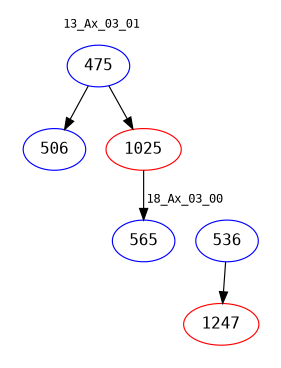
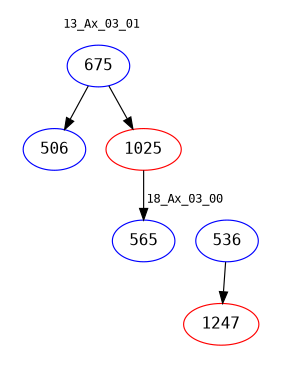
(98, 66) -> (98, 66)
